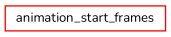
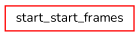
(85, 18) -> (70, 18)
